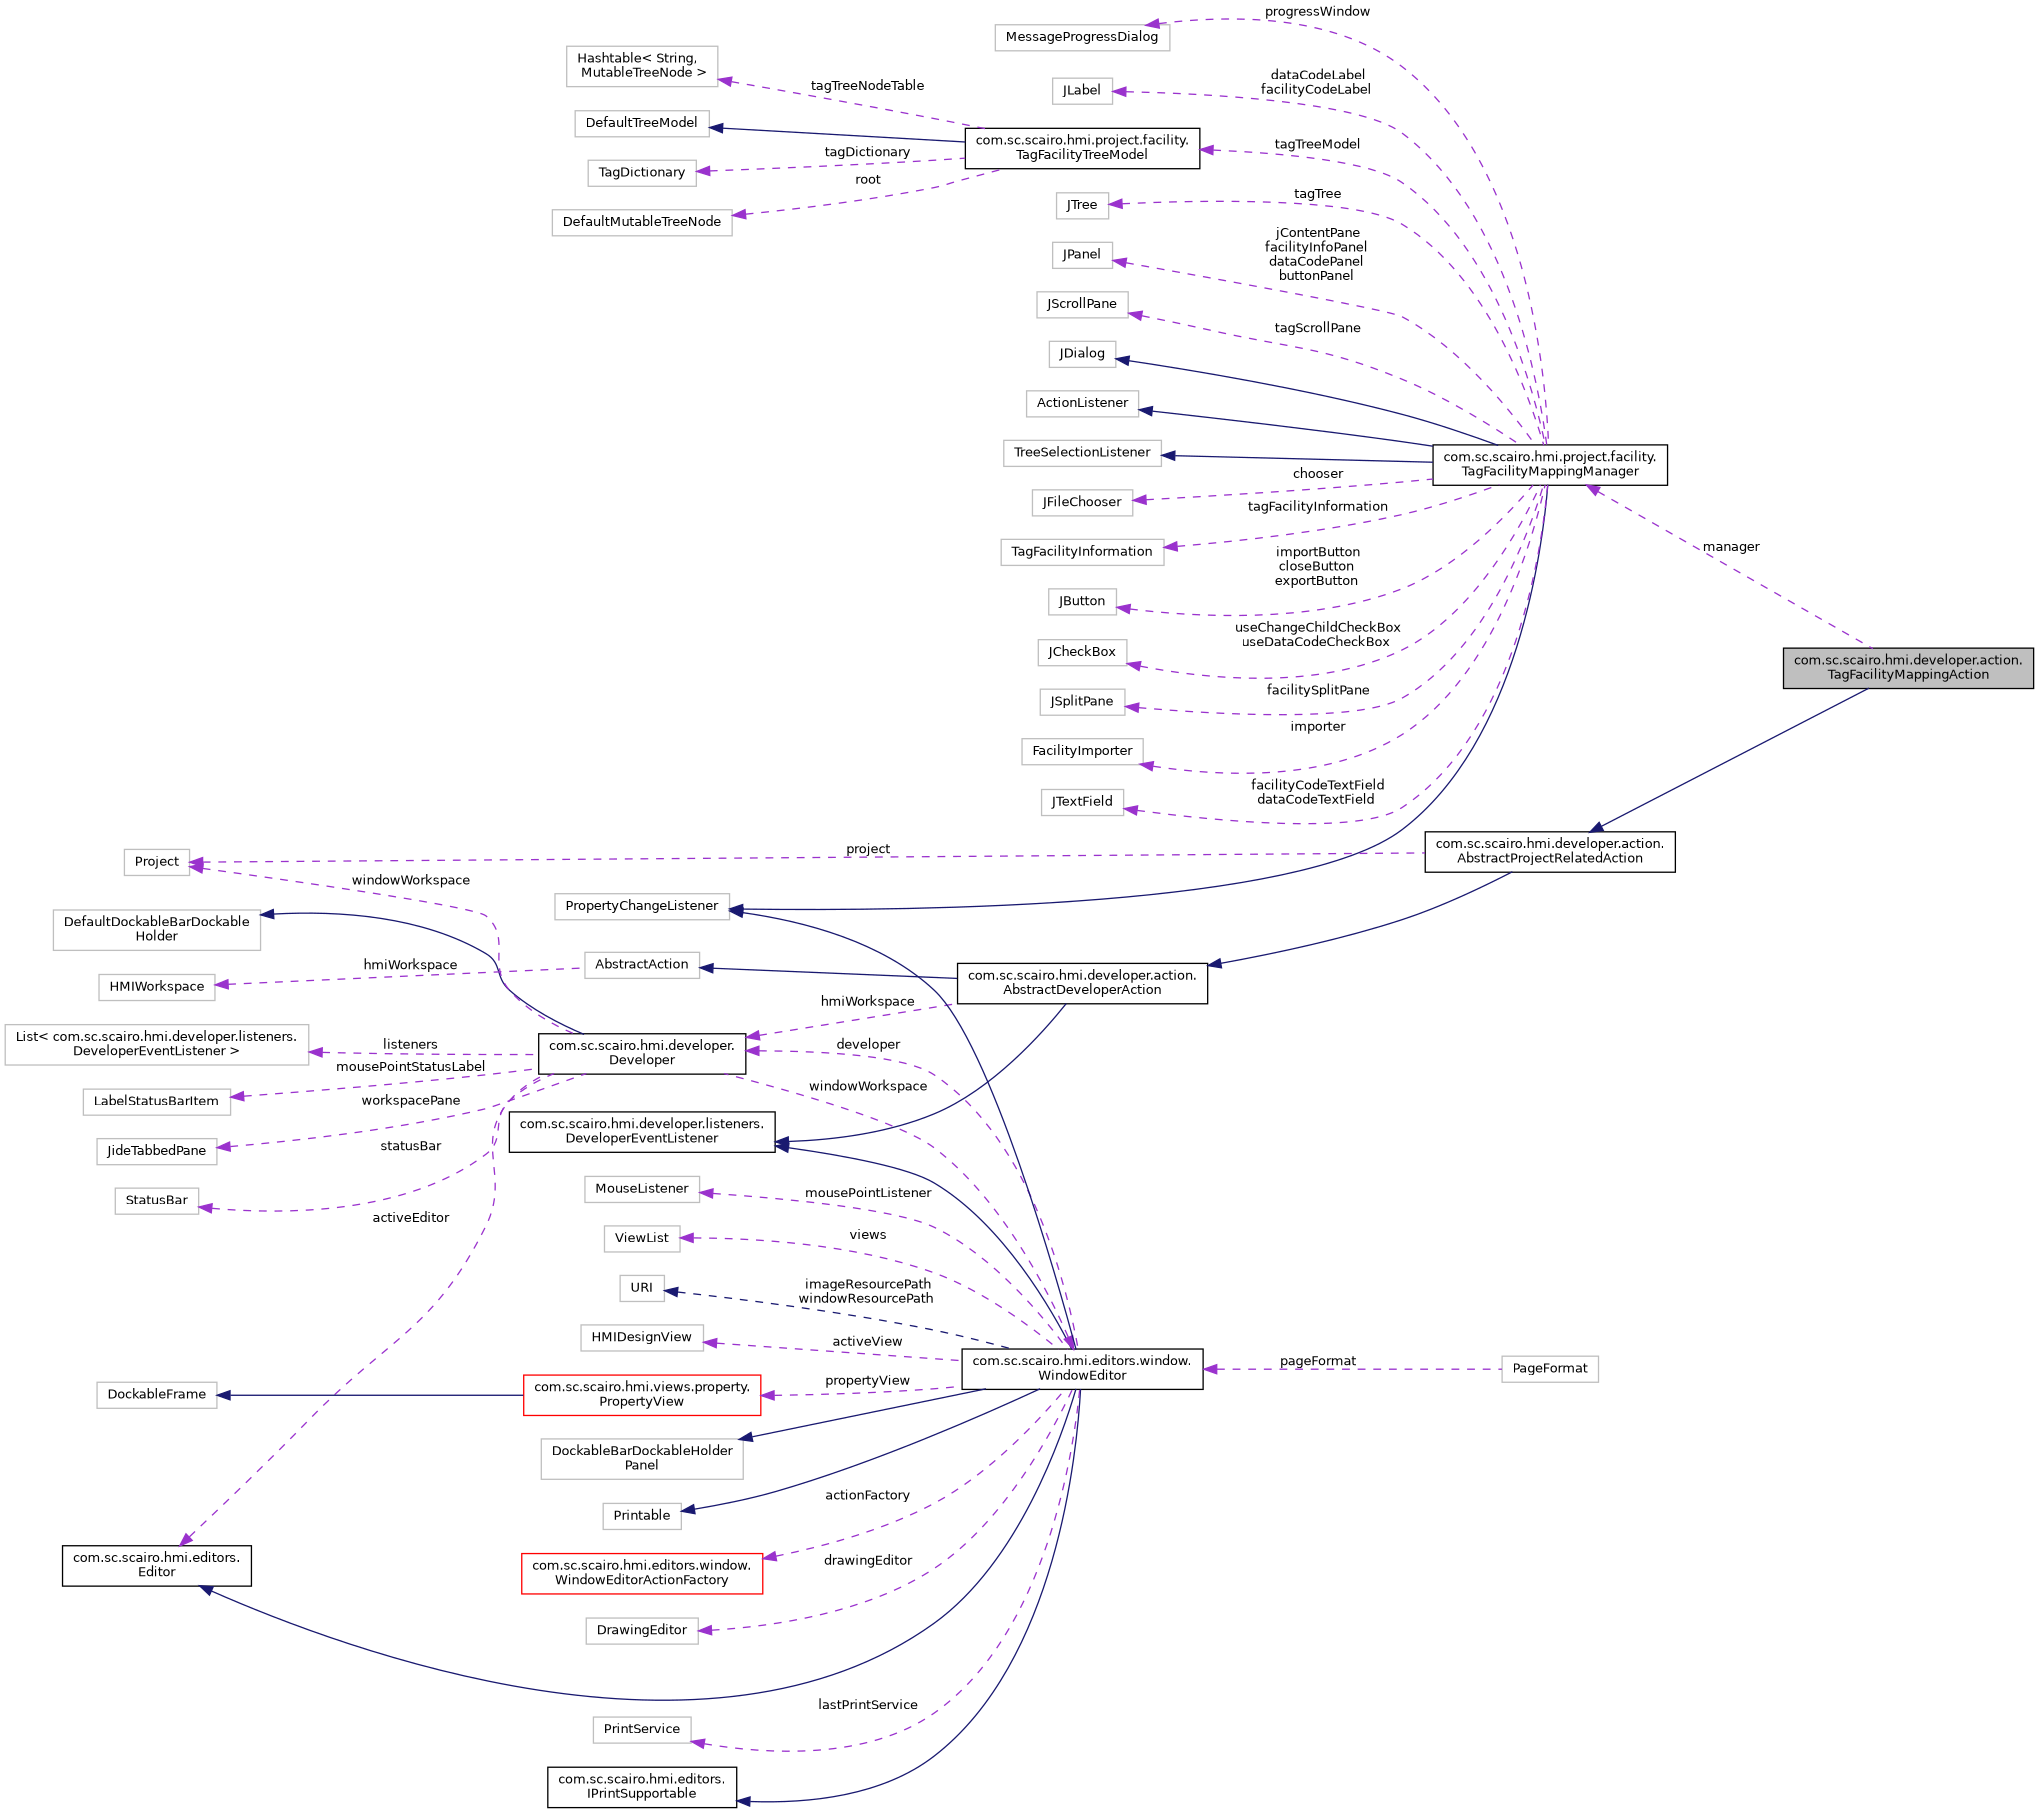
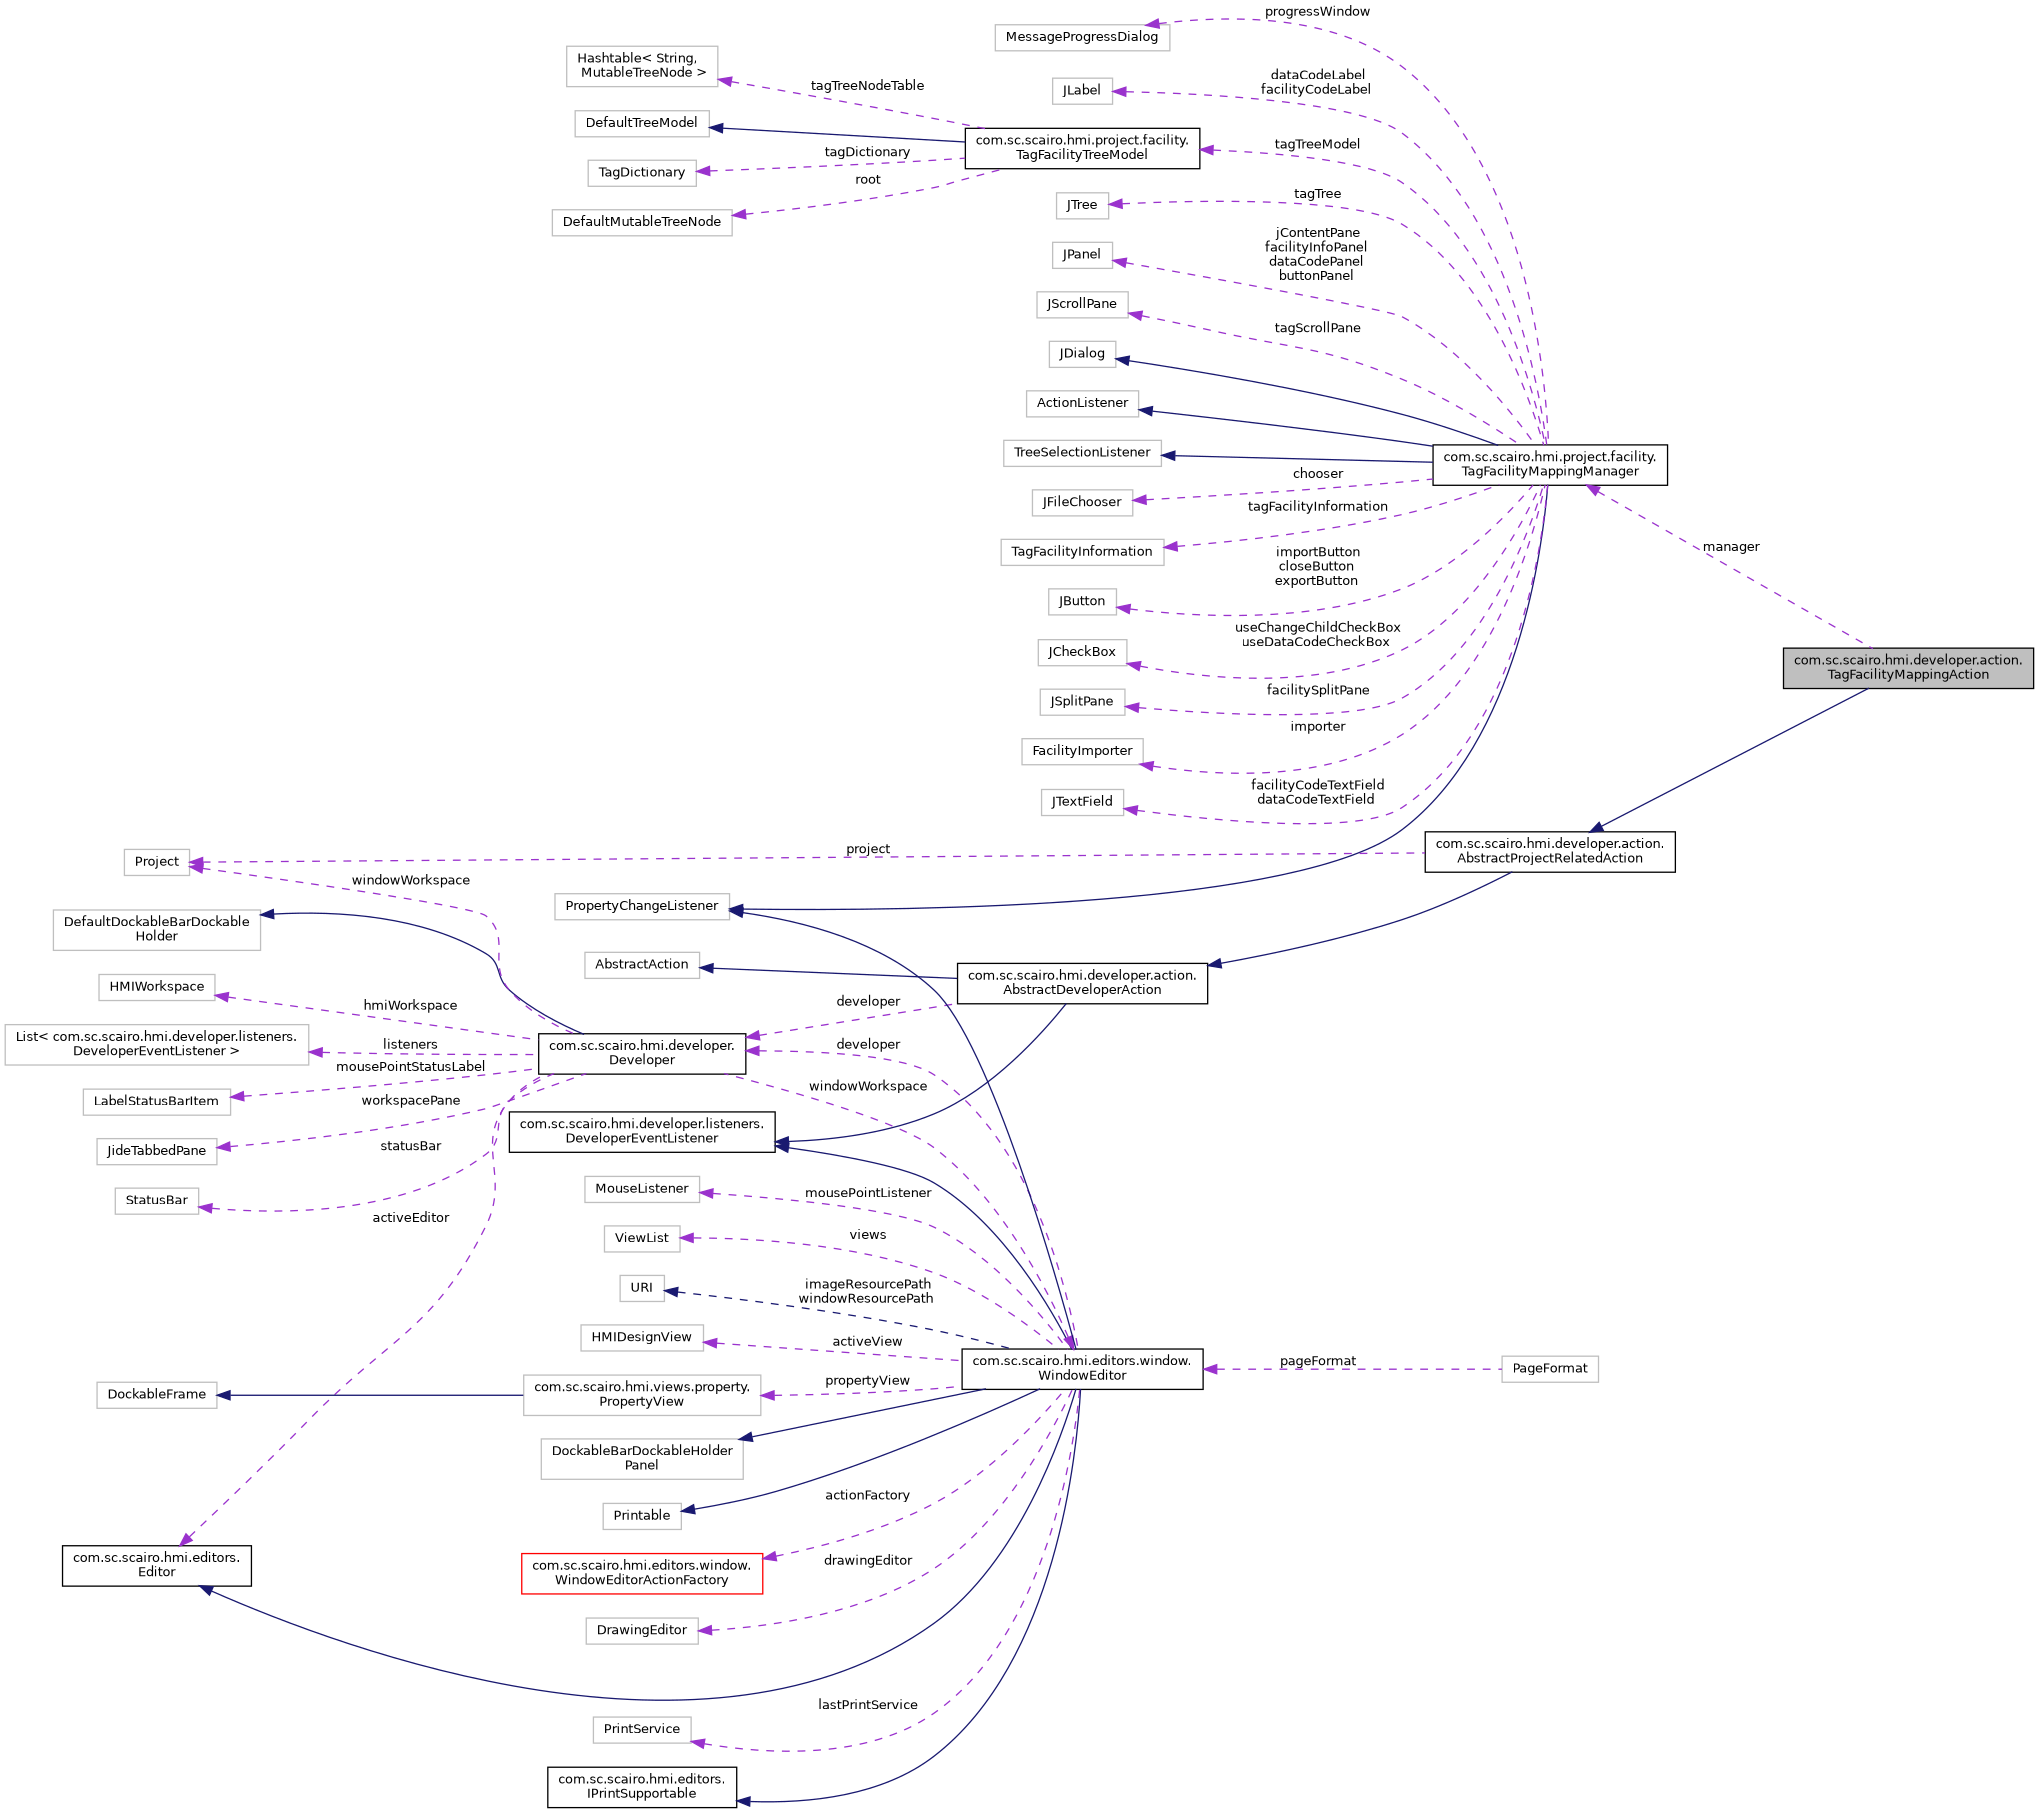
(406, 976) -> (383, 1018)
(866, 1002) -> (866, 1002)
(642, 1395) -> (642, 1395)
